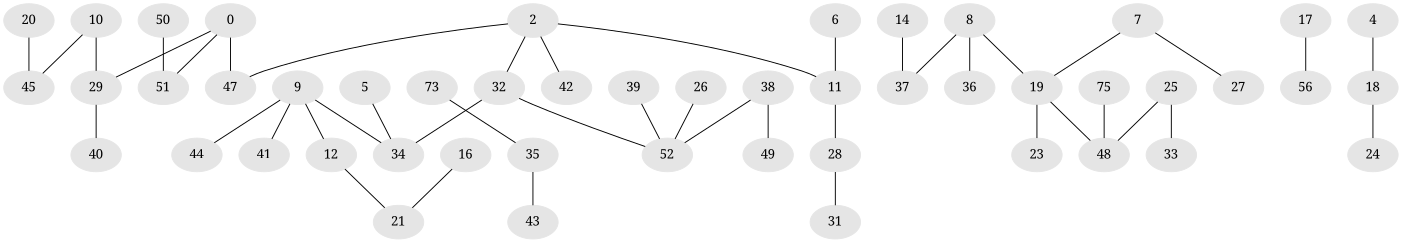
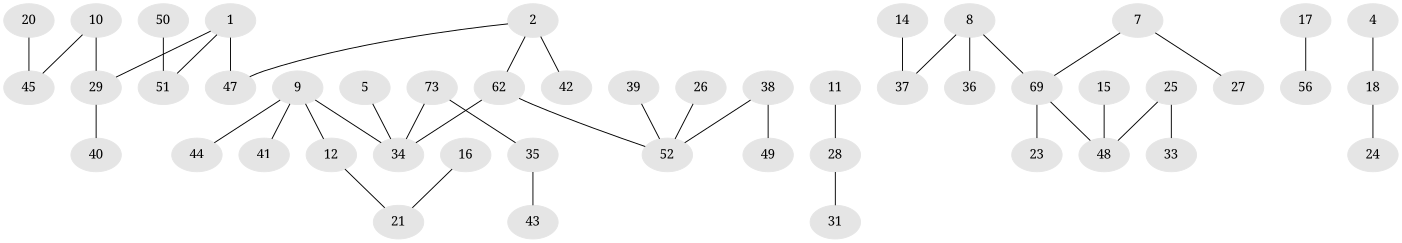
(231, 21) -> (231, 21)
(835, 21) -> none
(689, 43) -> none
(499, 88) -> (499, 88)
(1037, 88) -> (1037, 88)
(1104, 88) -> (1104, 88)
none -> (415, 121)
